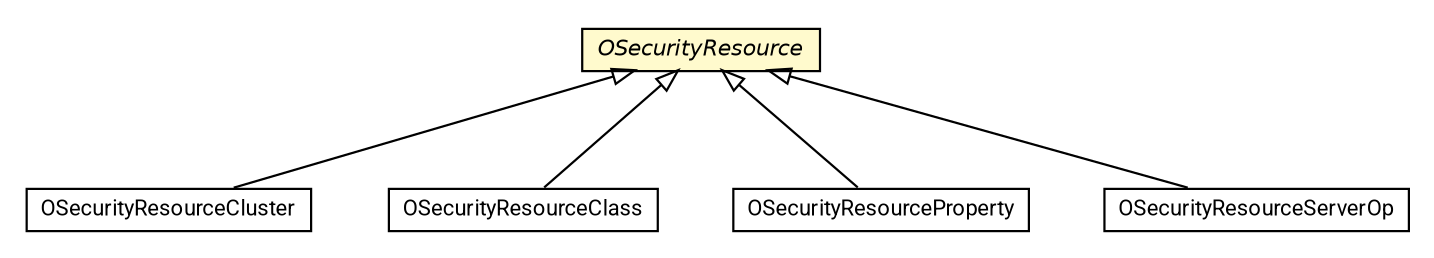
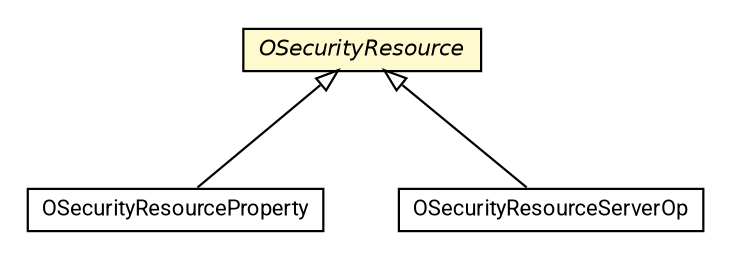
(169, 209) -> none
(522, 209) -> none
